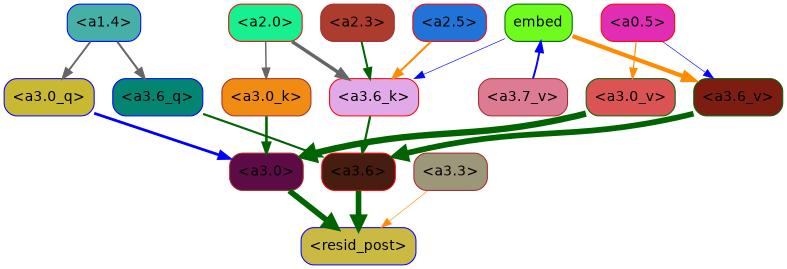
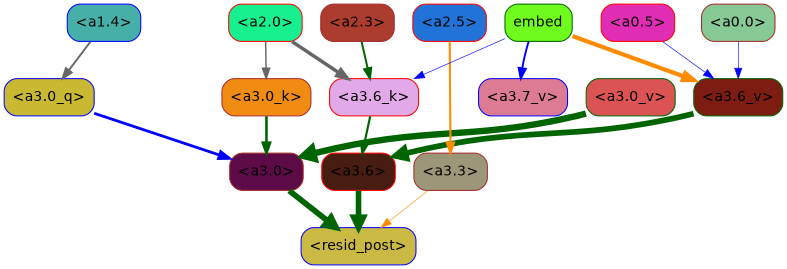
none -> (738, 23)
(635, 52) -> none
(415, 57) -> (450, 92)
(537, 65) -> (525, 55)
(158, 97) -> none
(523, 97) -> (523, 97)
